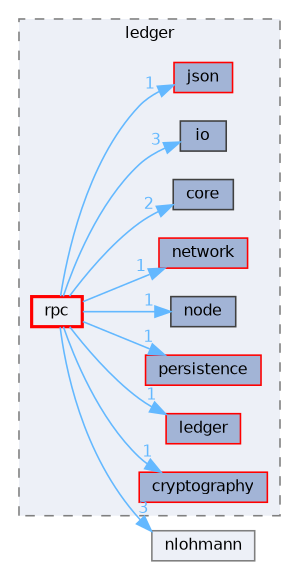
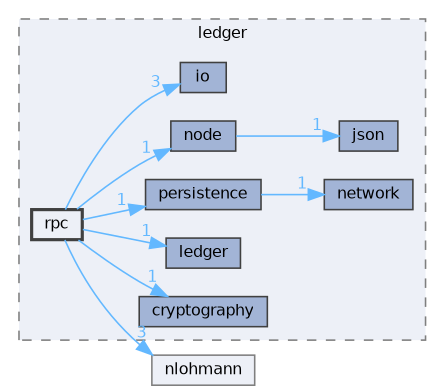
(203, 78) -> (369, 136)
(91, 184) -> (280, 136)
(203, 195) -> none
(203, 253) -> (369, 195)
(116, 288) -> (285, 195)
(57, 312) -> (57, 225)
(203, 370) -> (203, 195)
(203, 429) -> (203, 253)
(203, 487) -> (203, 312)
